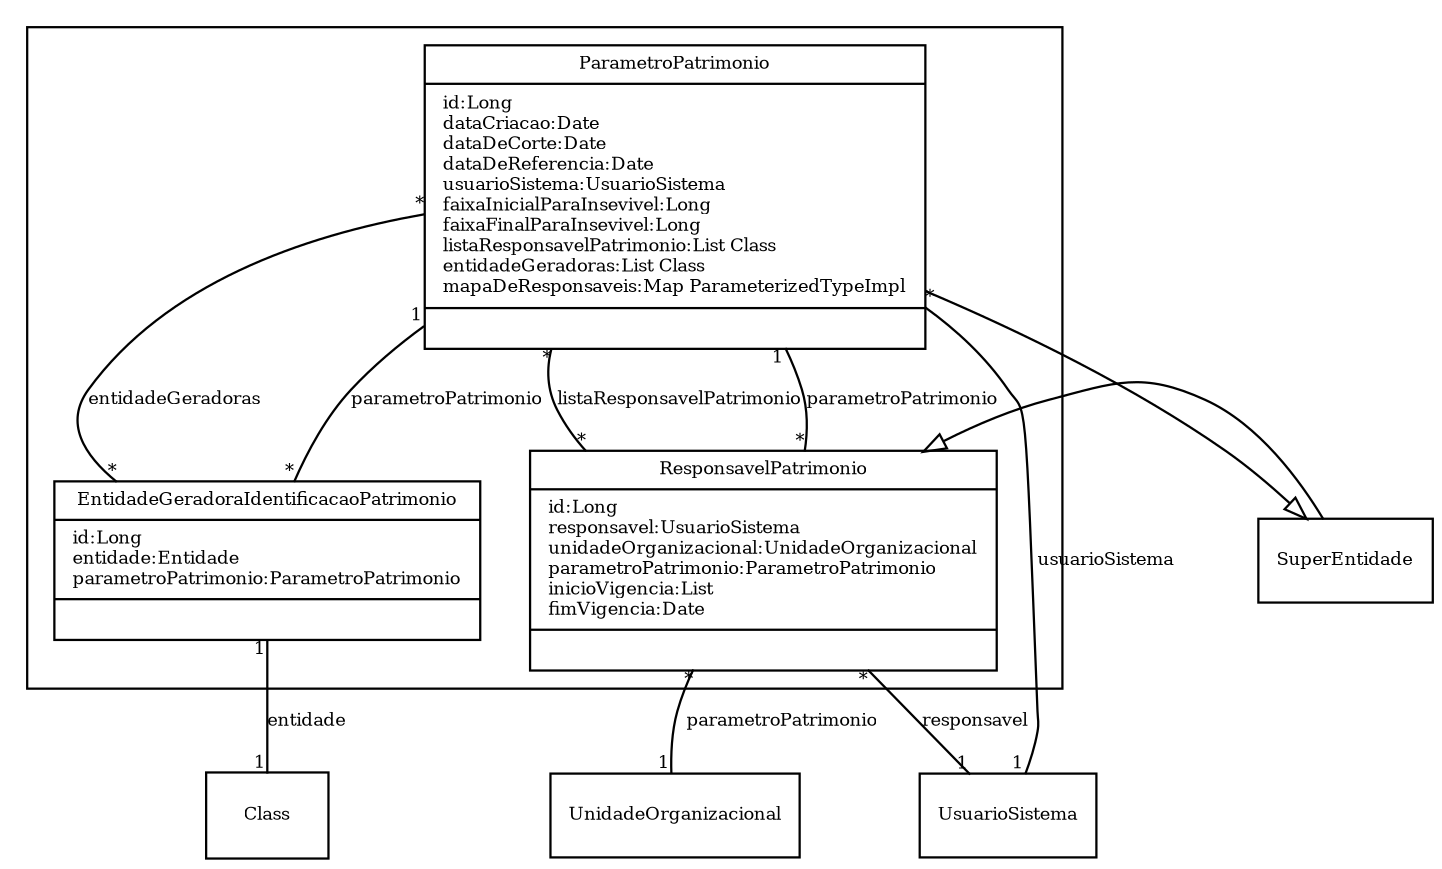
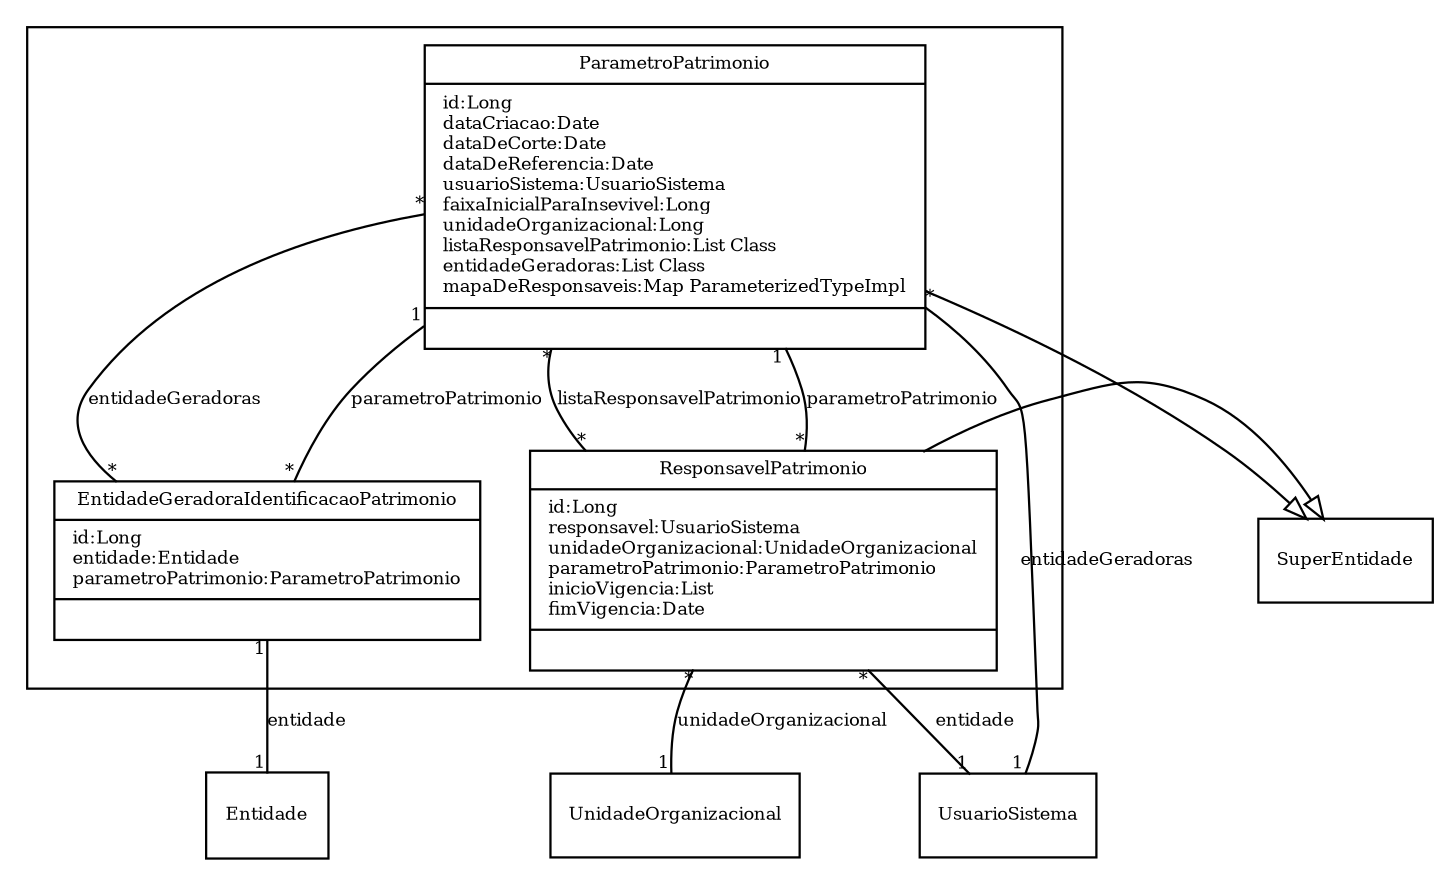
(573, 225) -> (574, 225)
(1156, 384) -> (1144, 383)
(1107, 561) -> (1107, 561)
(783, 721) -> (783, 721)
(975, 721) -> (975, 721)
(267, 815) -> (267, 815)
